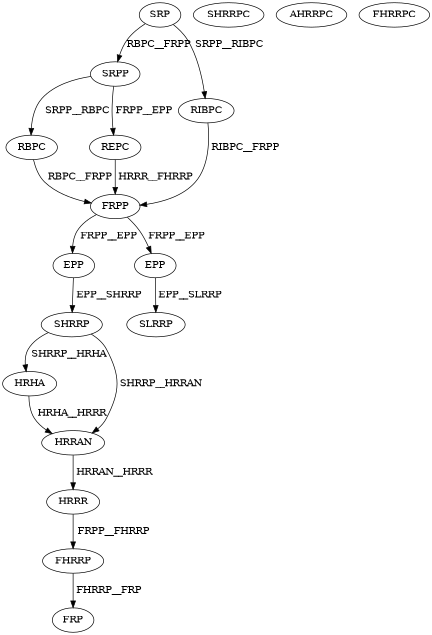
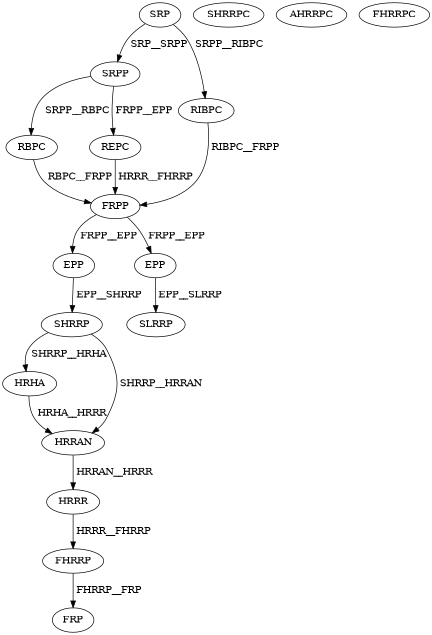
(157, 44) -> (157, 44)
(112, 531) -> (112, 531)
